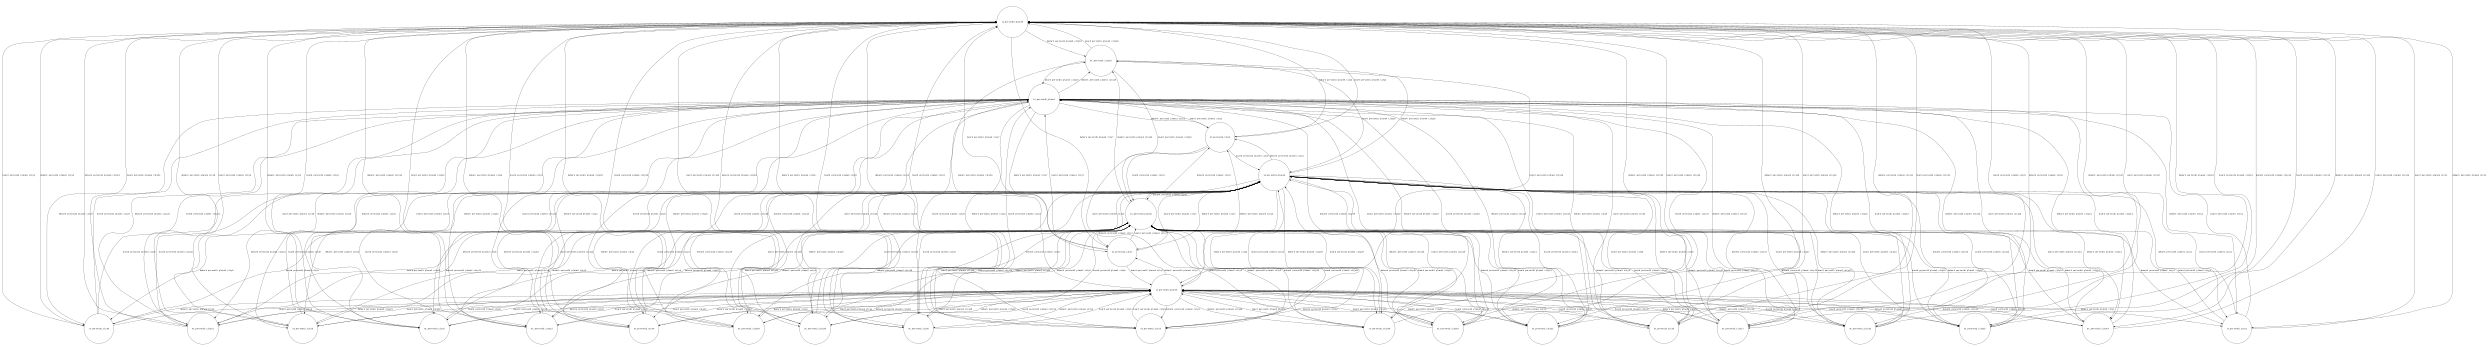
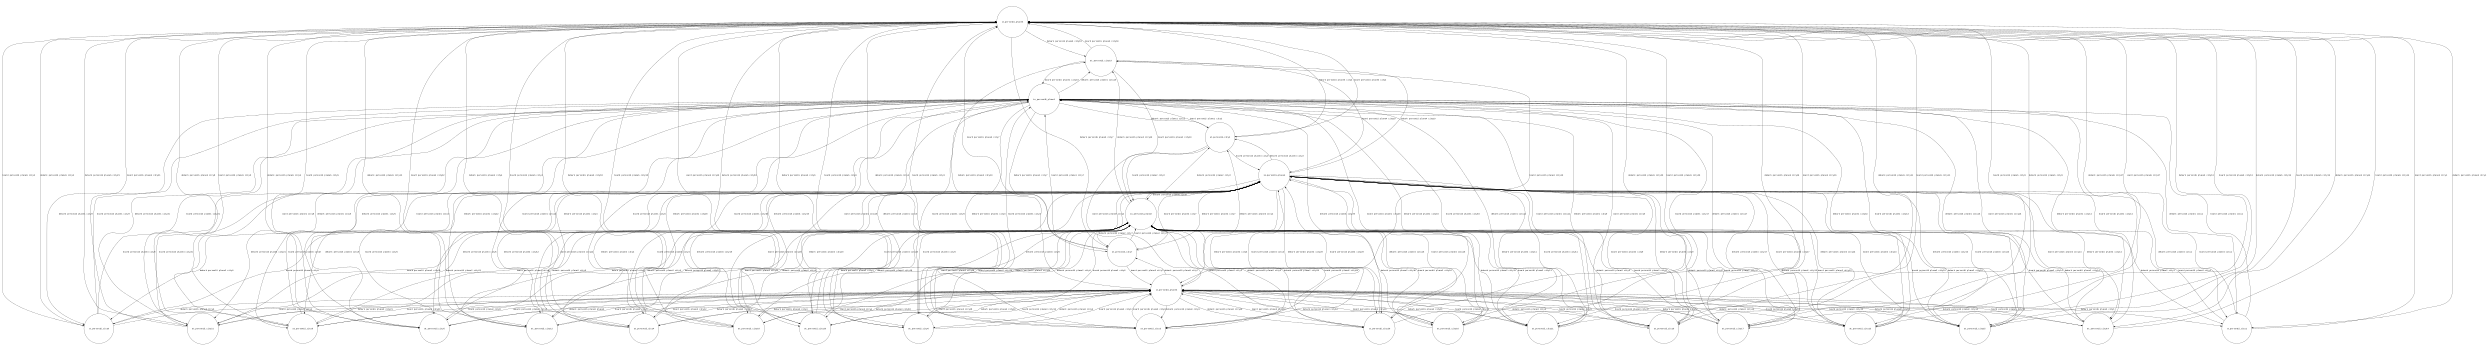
none -> (915, 260)
(587, 309) -> (587, 309)
